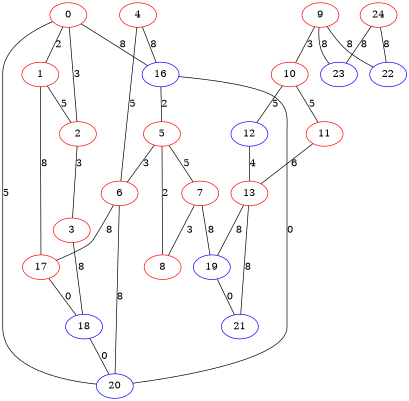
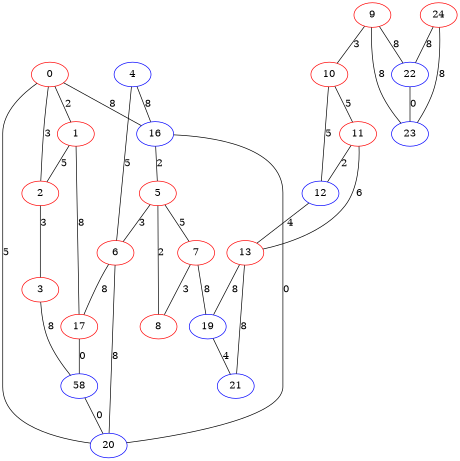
(138, 15) -> (133, 74)
none -> (410, 104)
none -> (339, 164)
(230, 297) -> (226, 356)
(84, 327) -> (79, 386)
